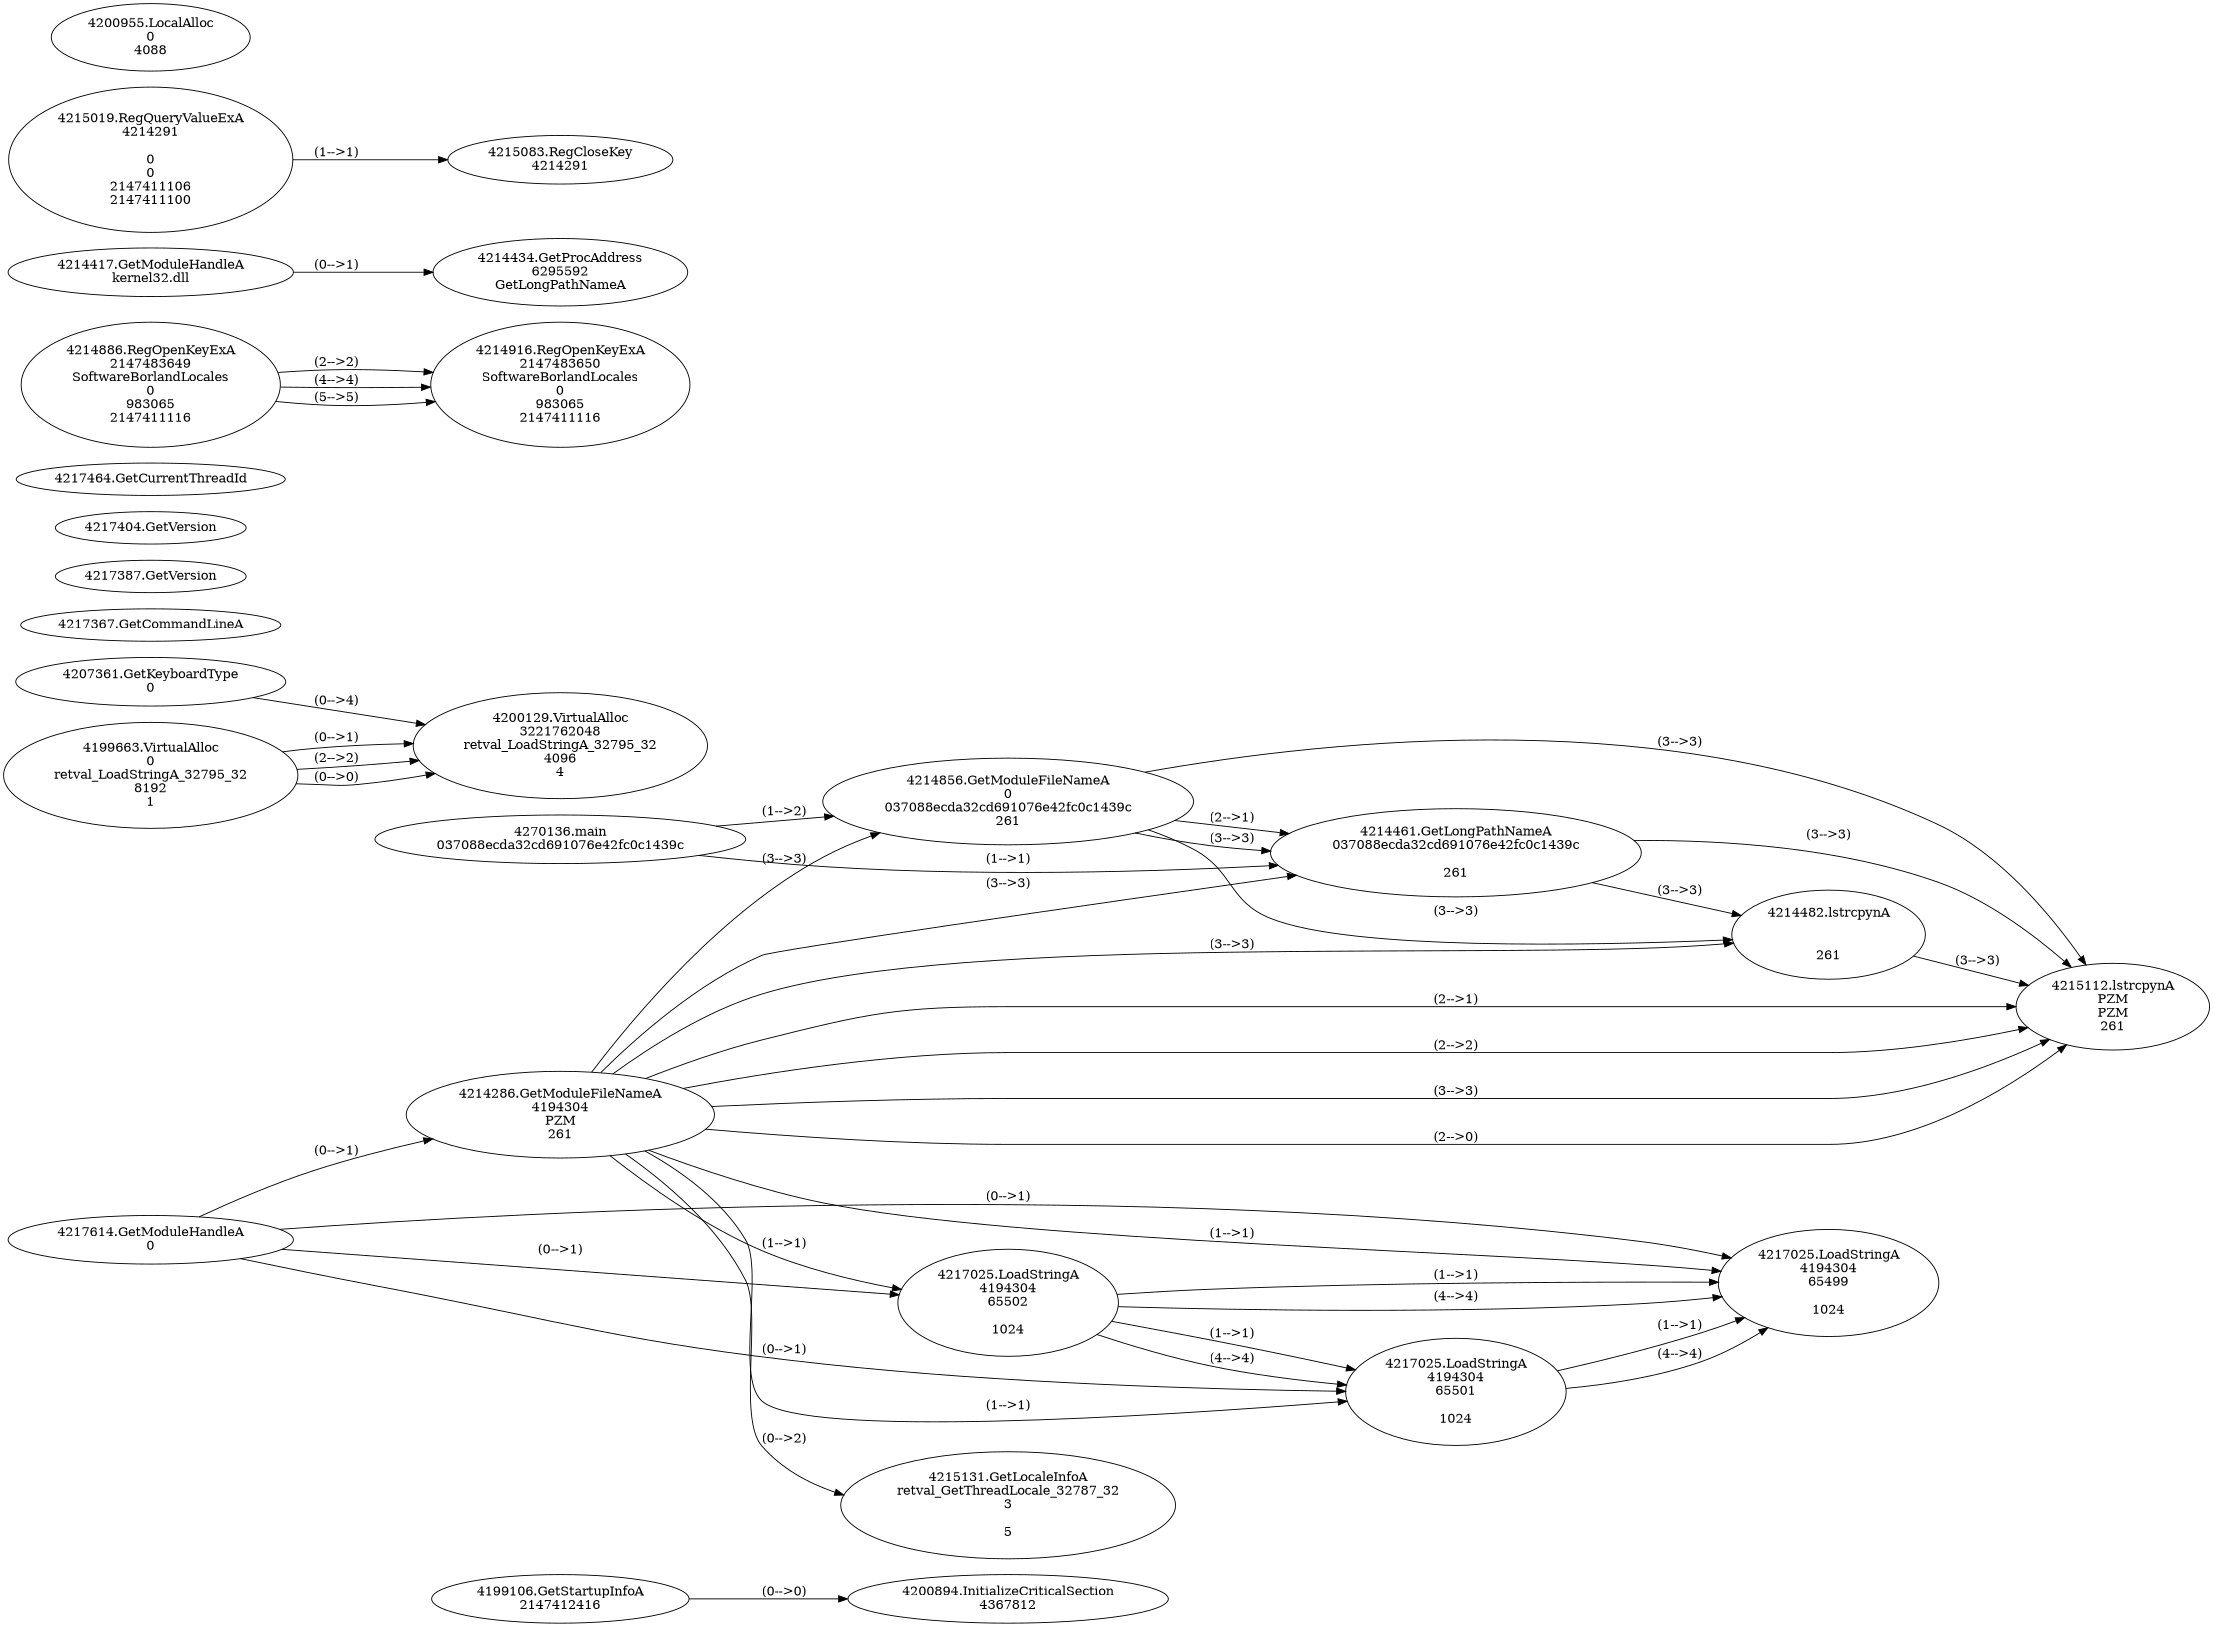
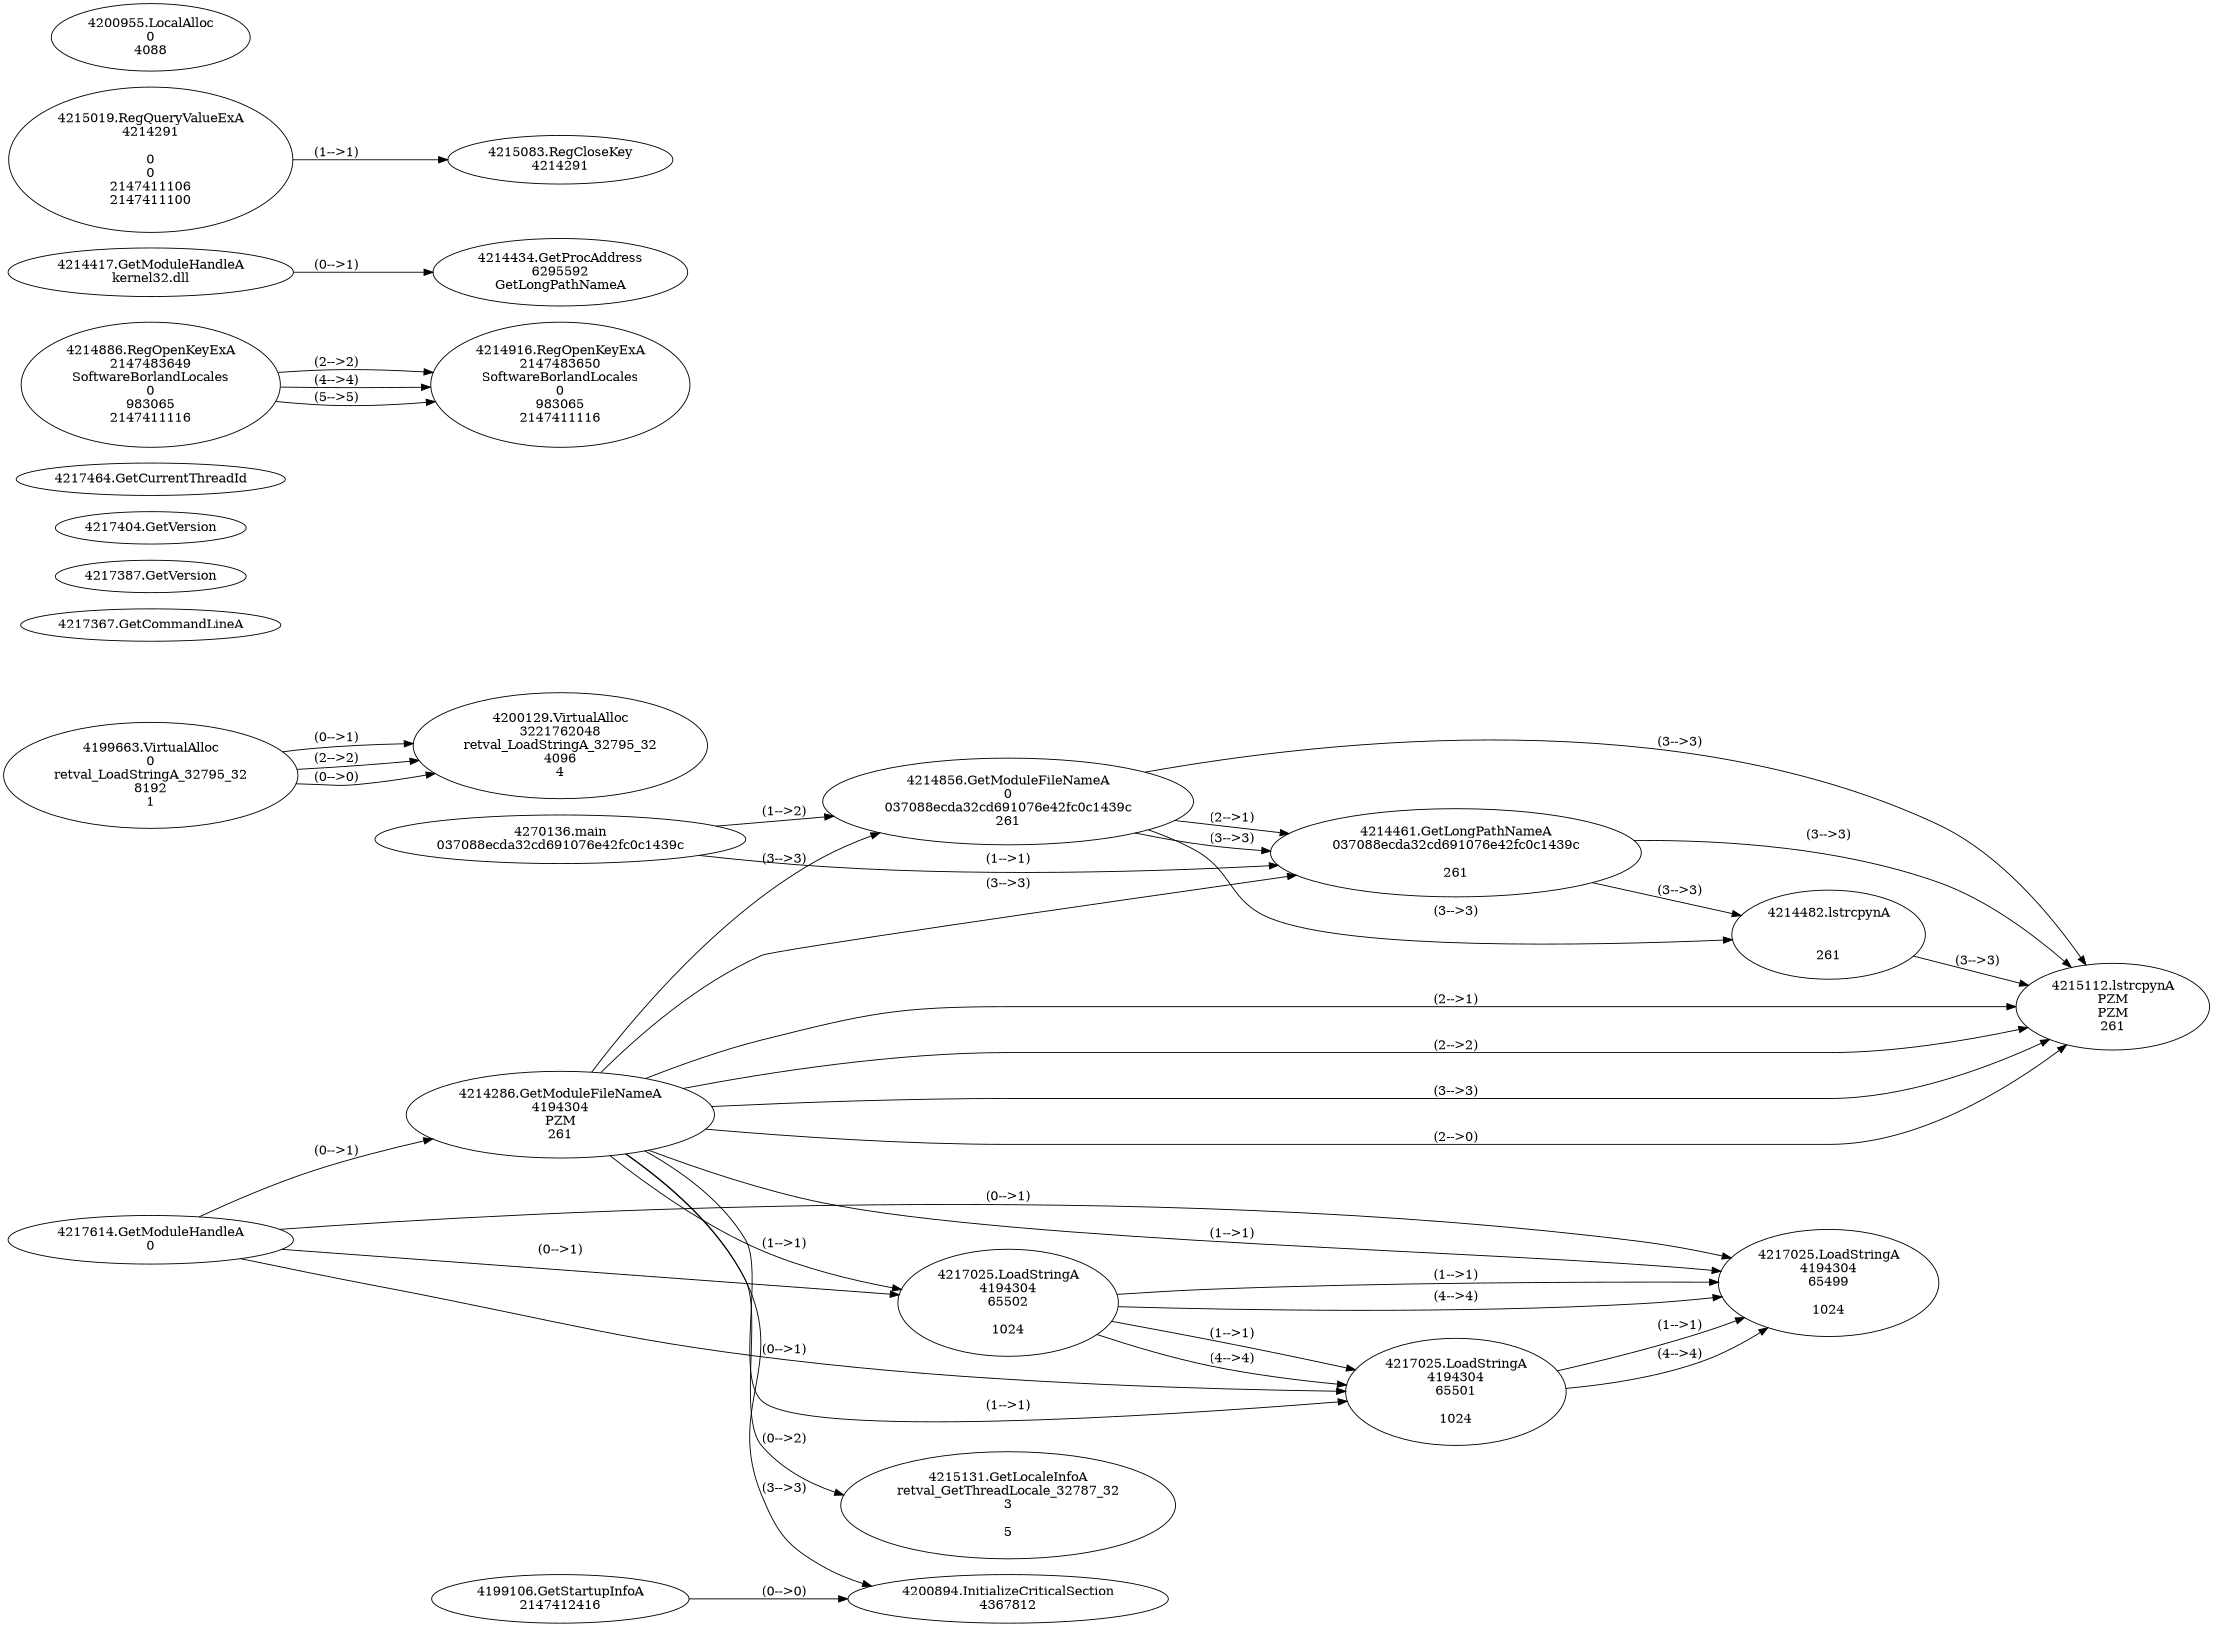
(151, 682) -> none
(1157, 954) -> (758, 1370)
